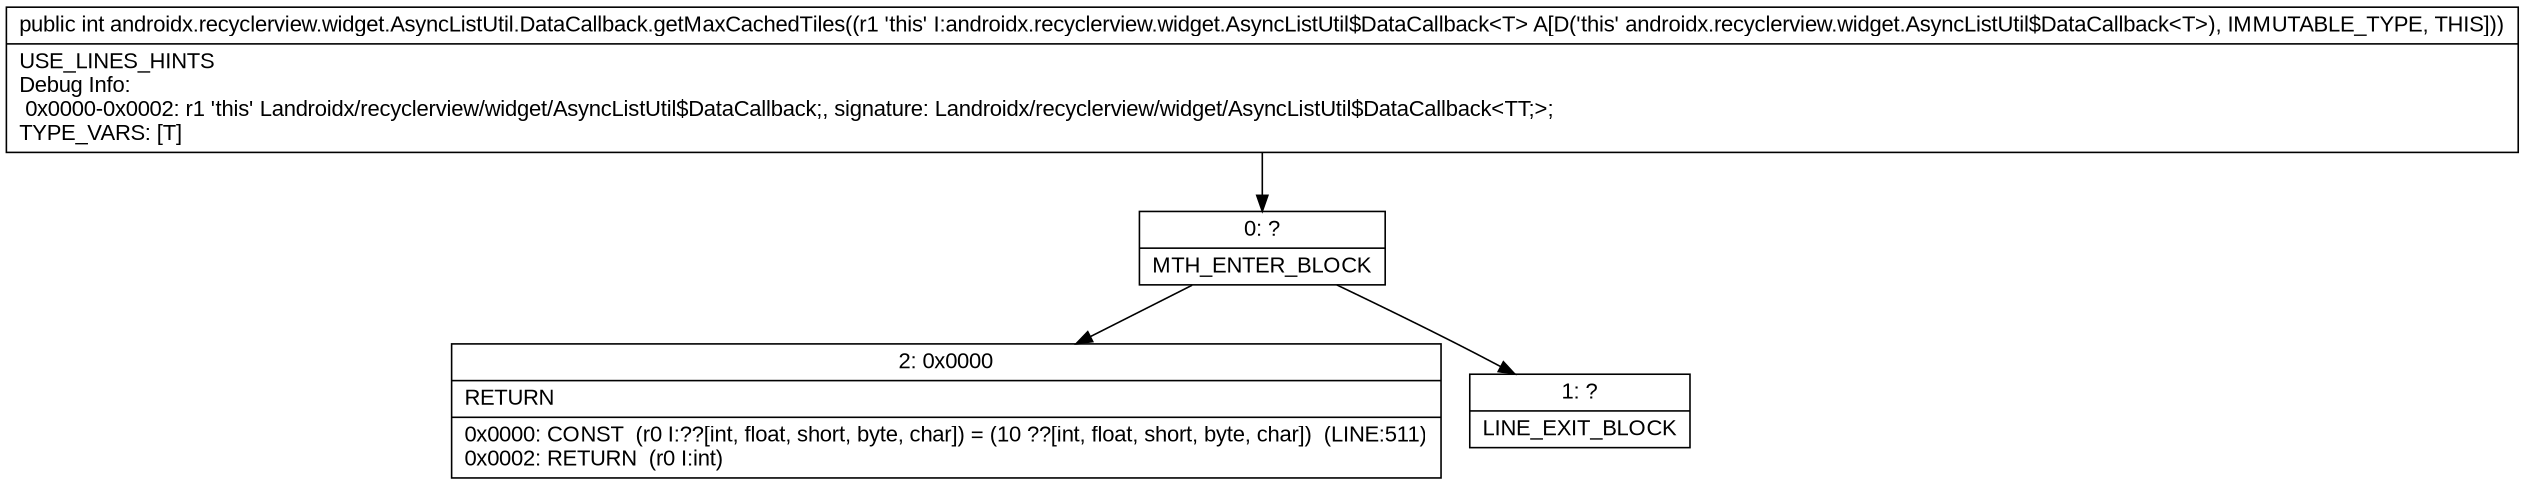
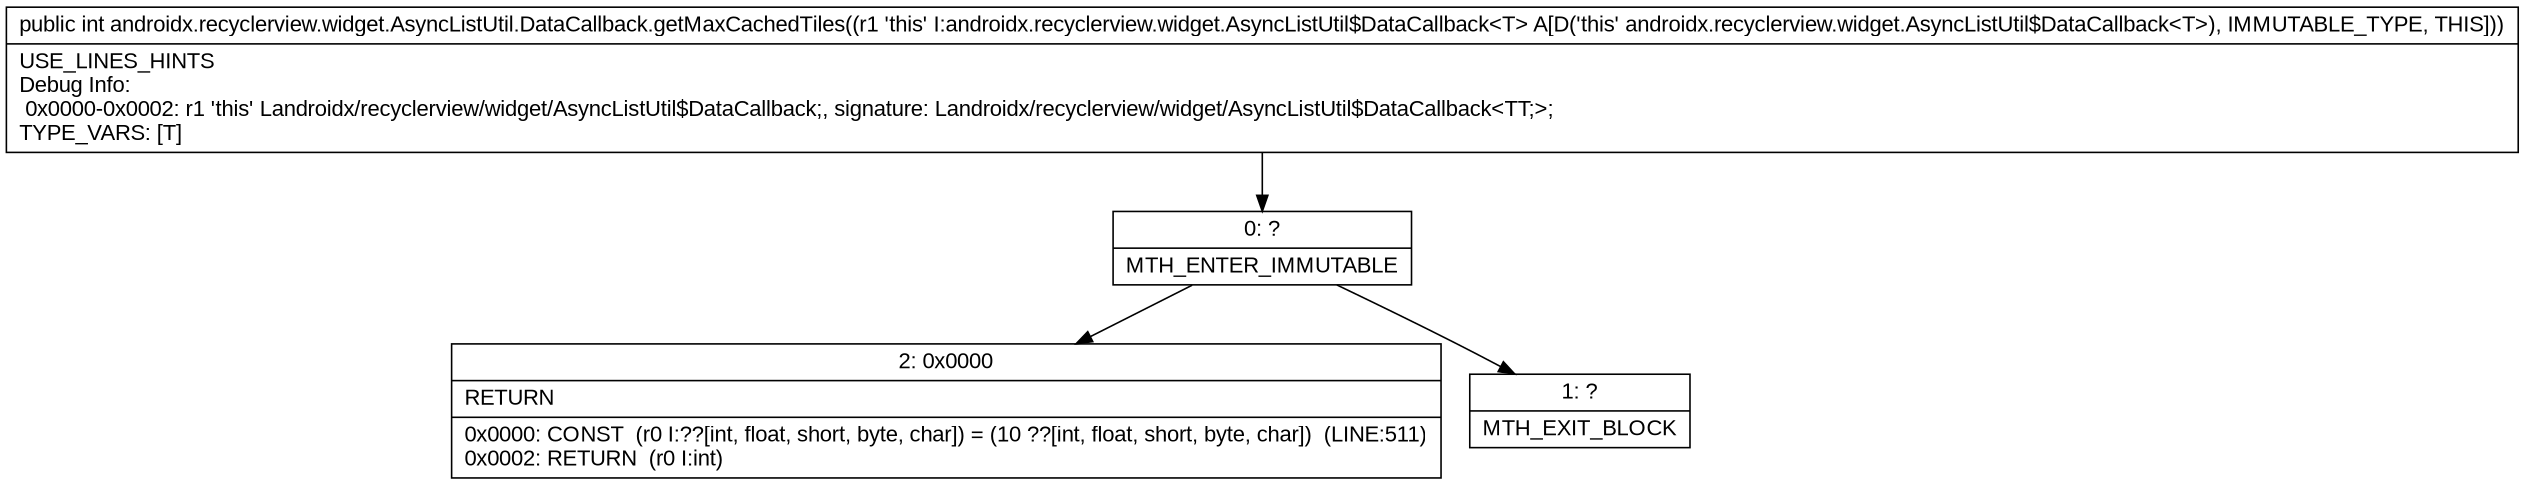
(1262, 266) -> (1262, 266)
(1580, 428) -> (1580, 428)
